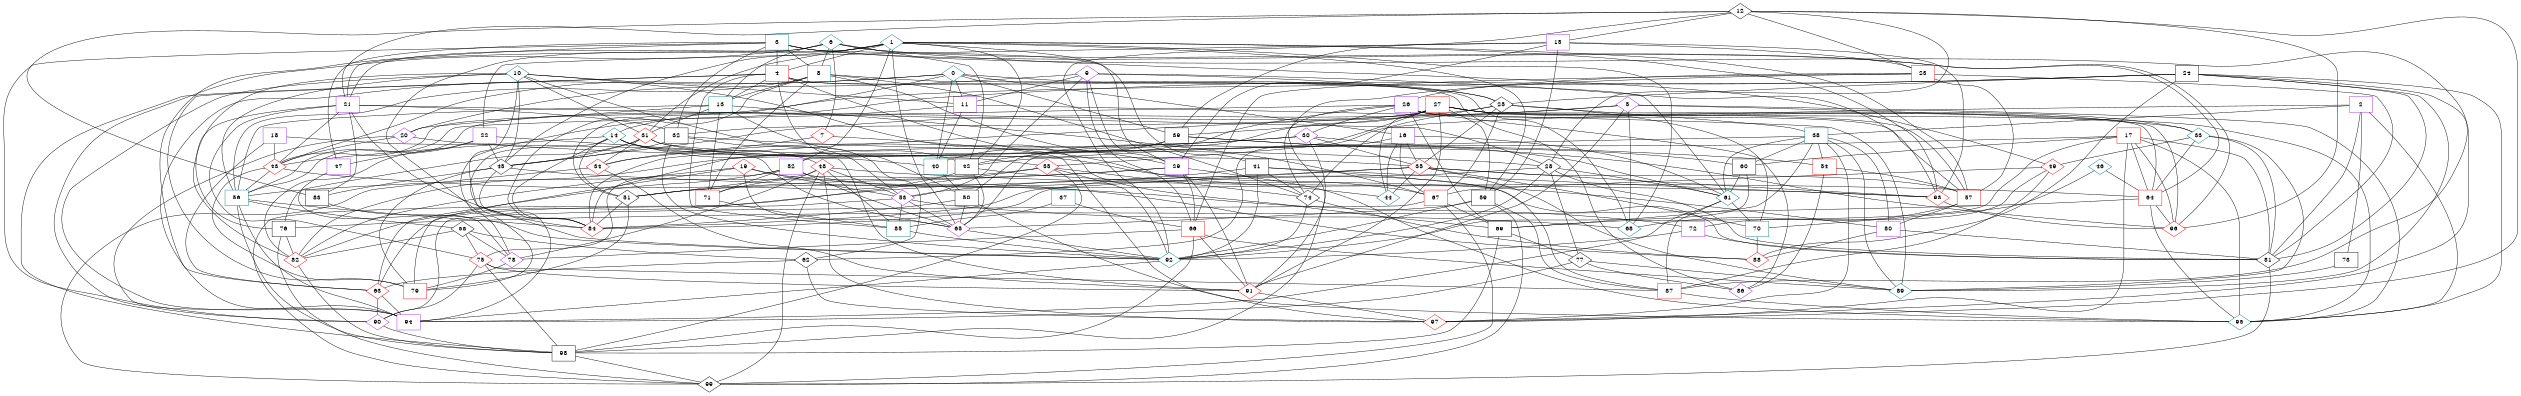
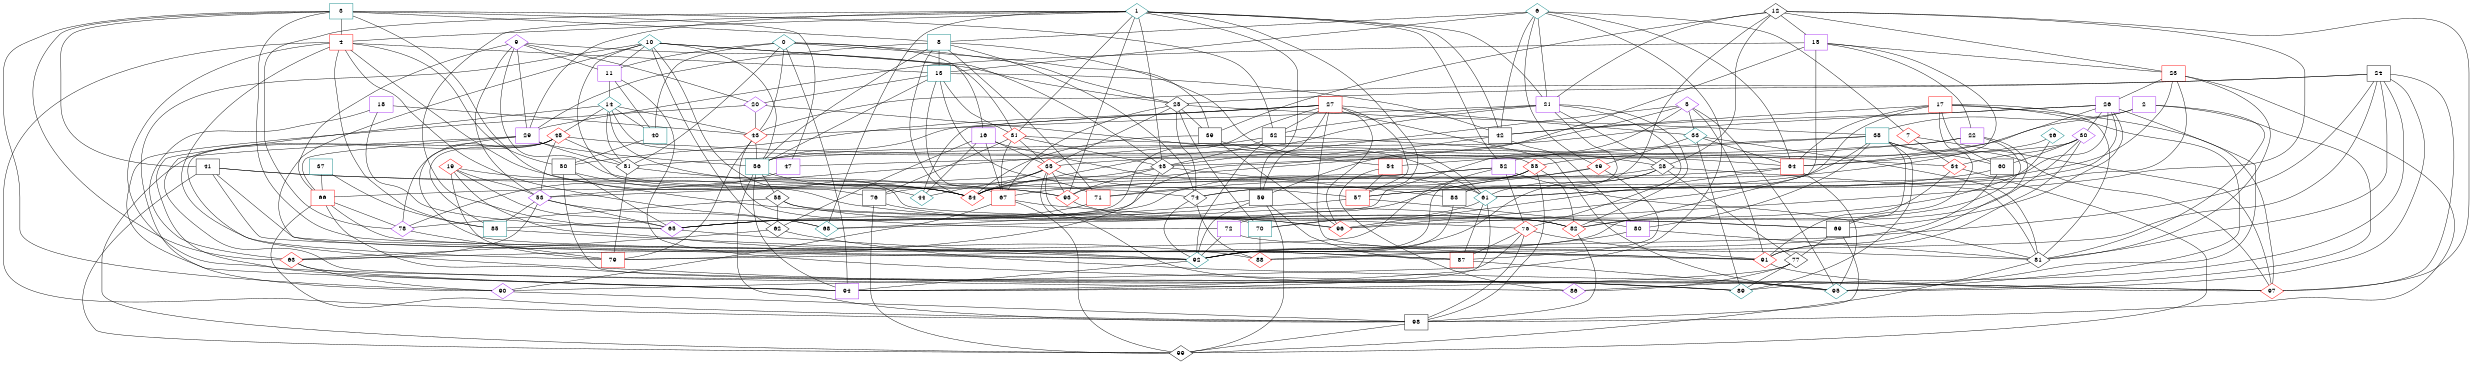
(1056, 150) -> none
(2346, 260) -> none
